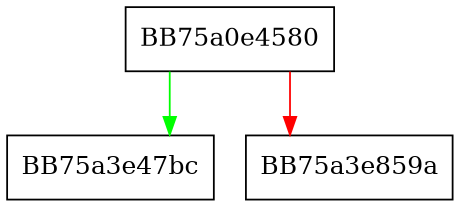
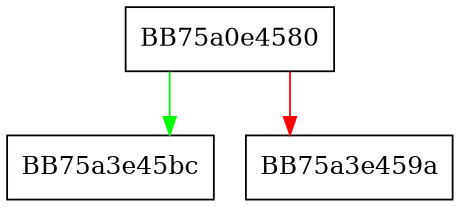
(110, 168) -> (110, 168)
(349, 168) -> (349, 168)
